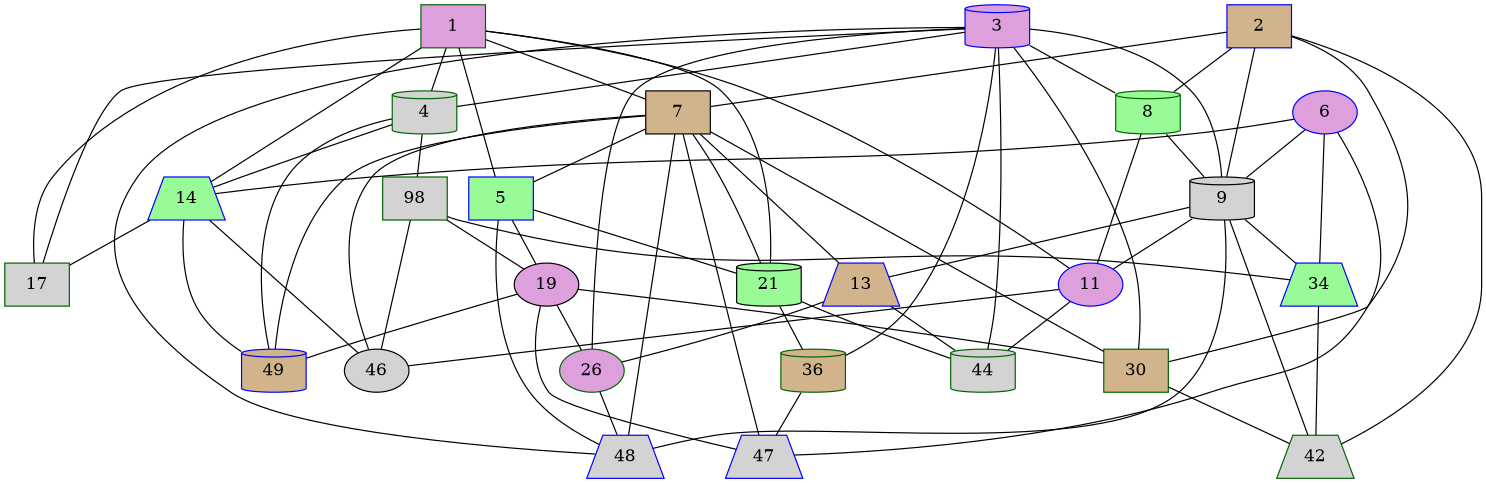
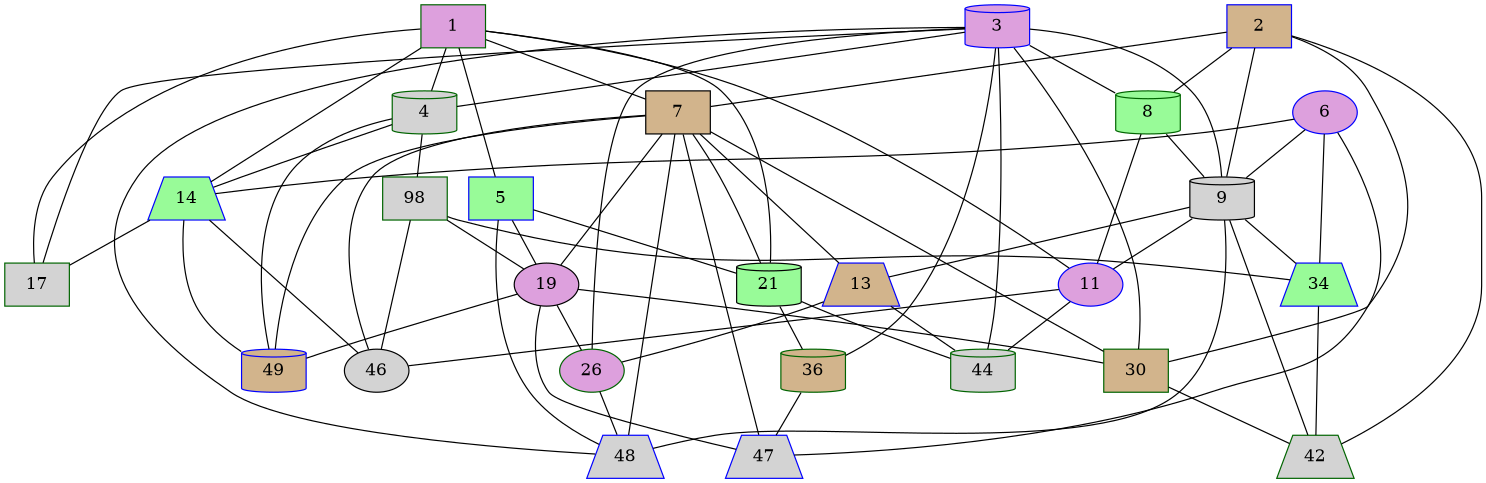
(590, 155) -> (611, 200)
